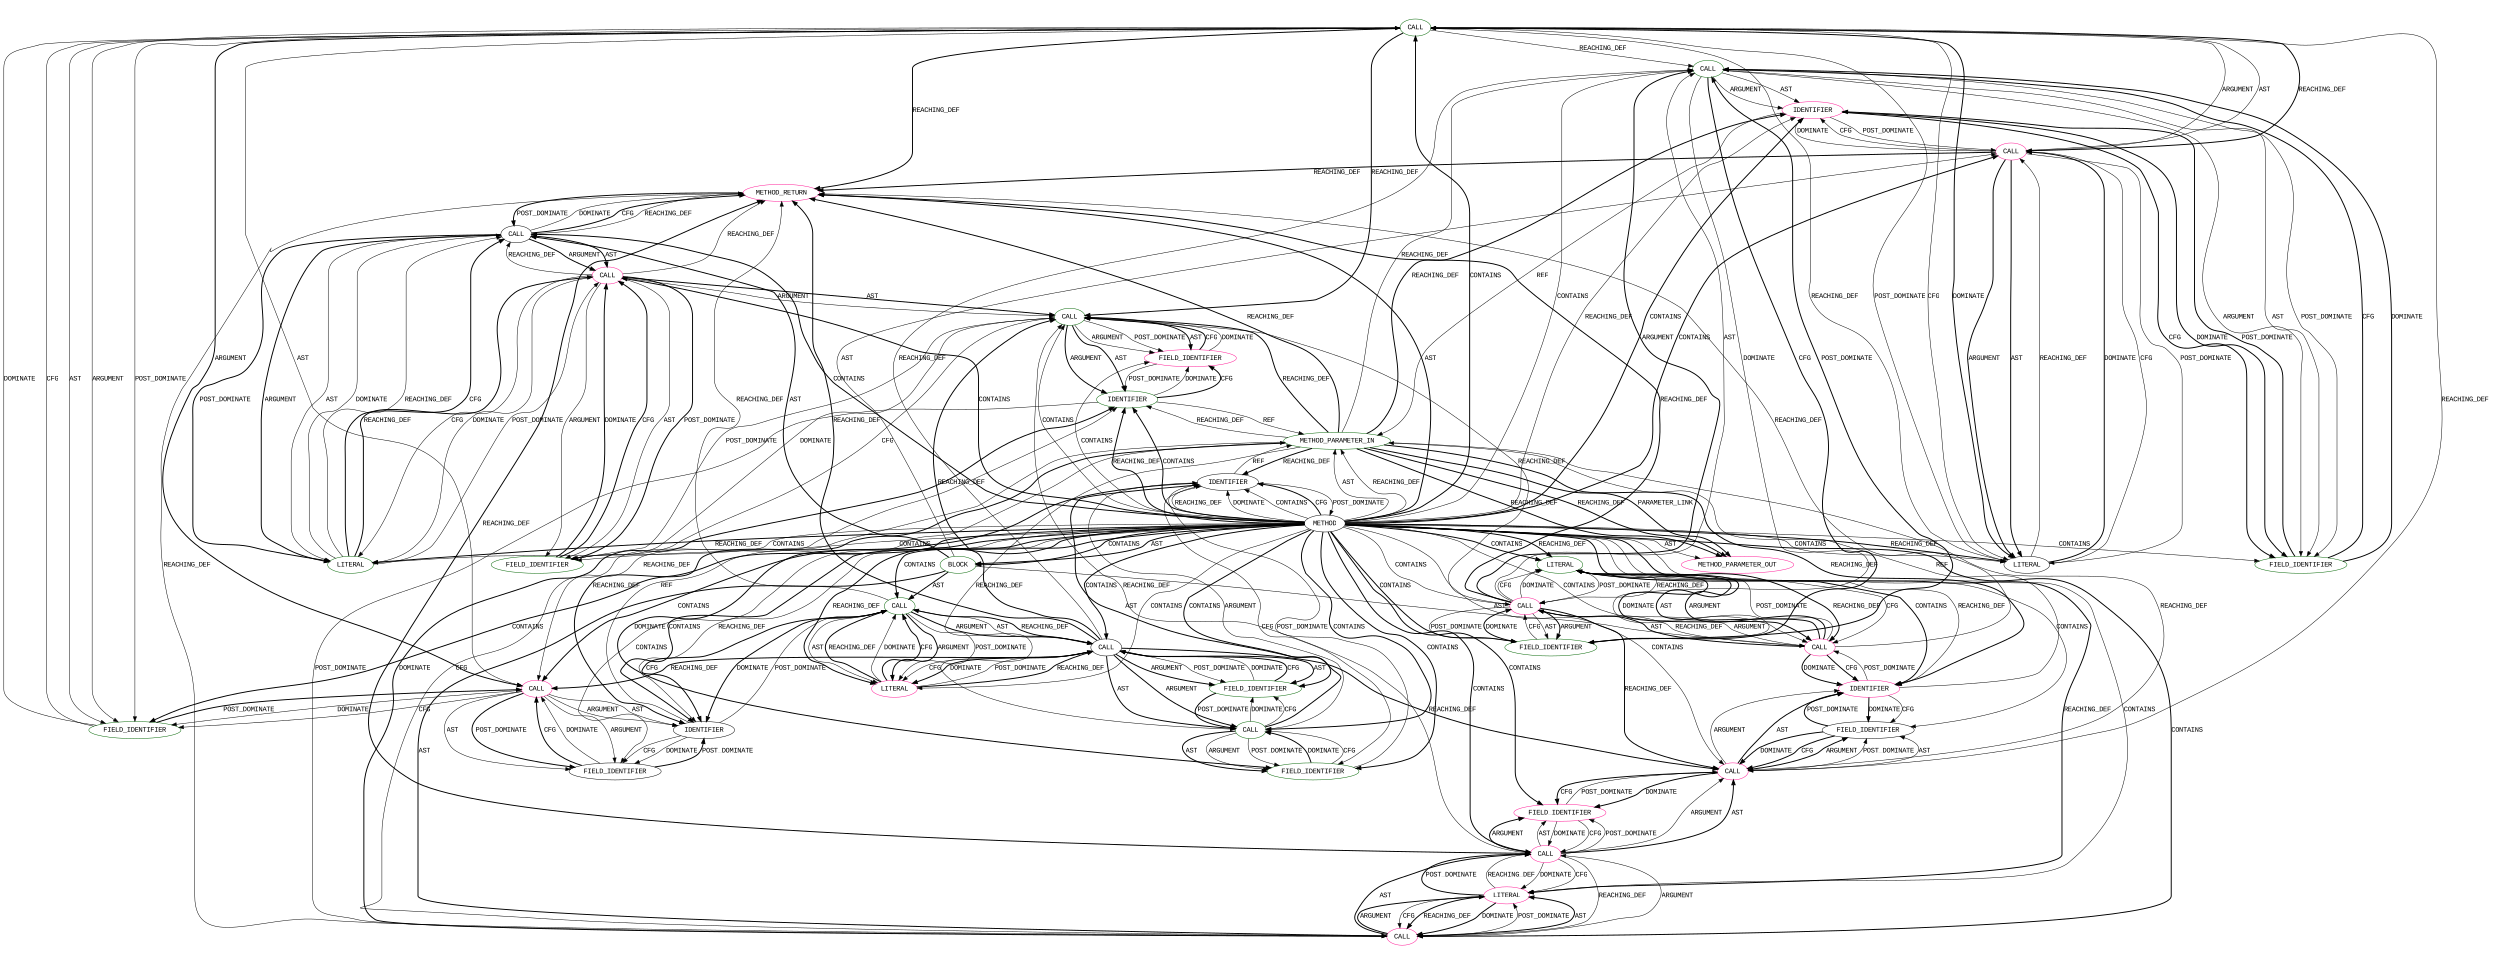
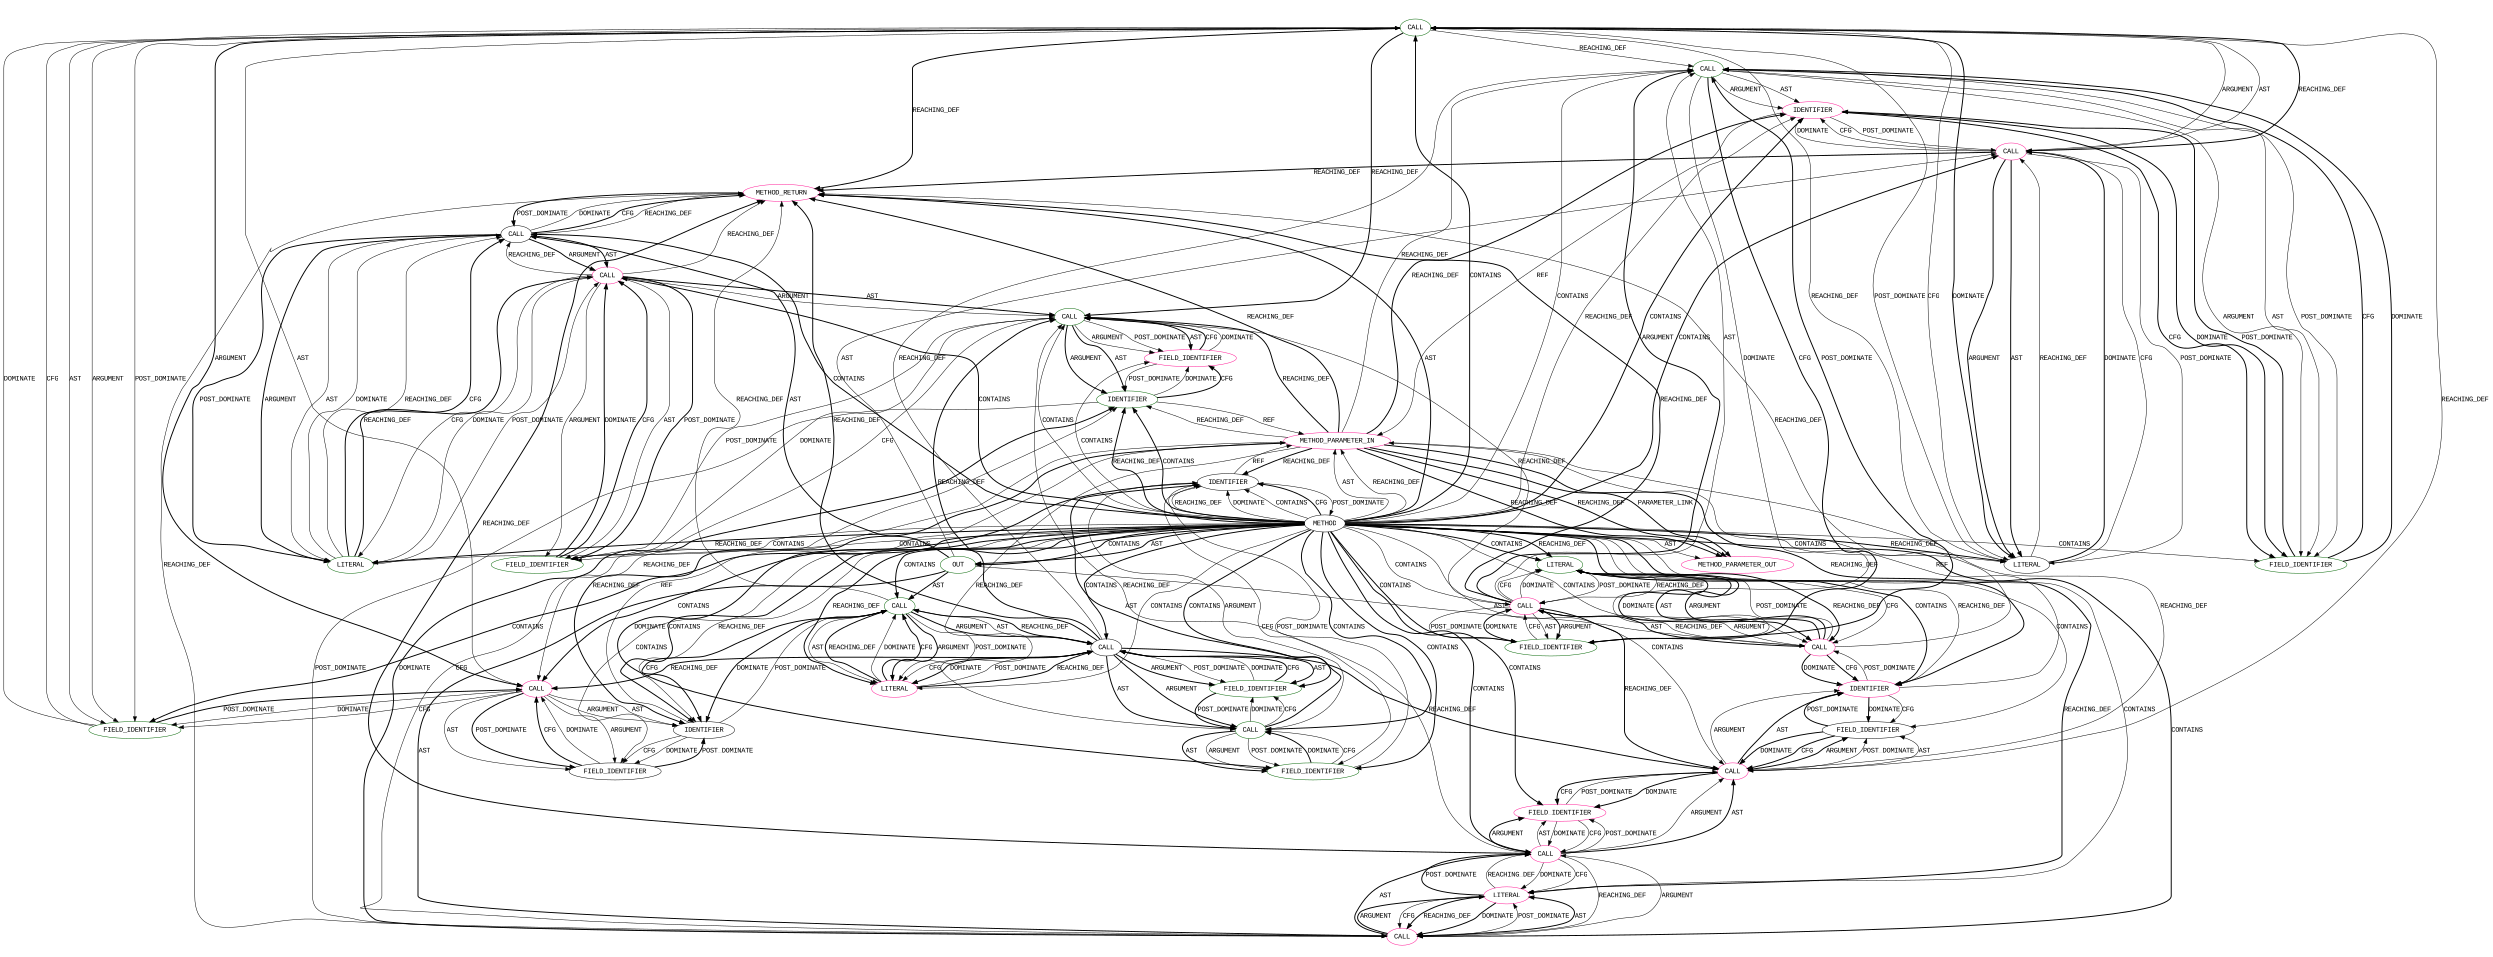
(1337, 441) -> (1337, 441)
(958, 565) -> (958, 565)
